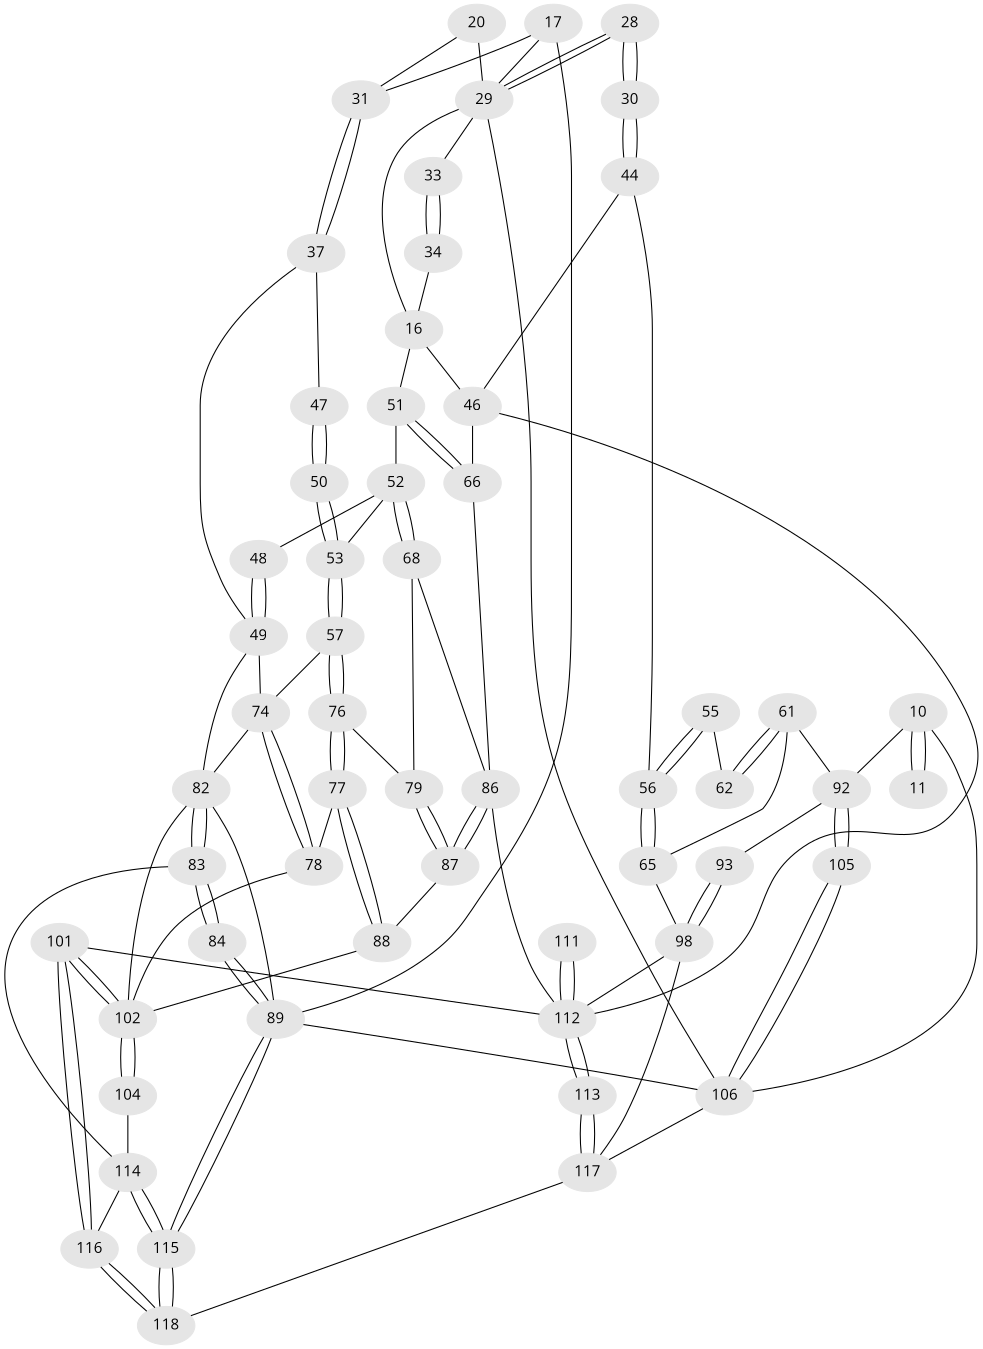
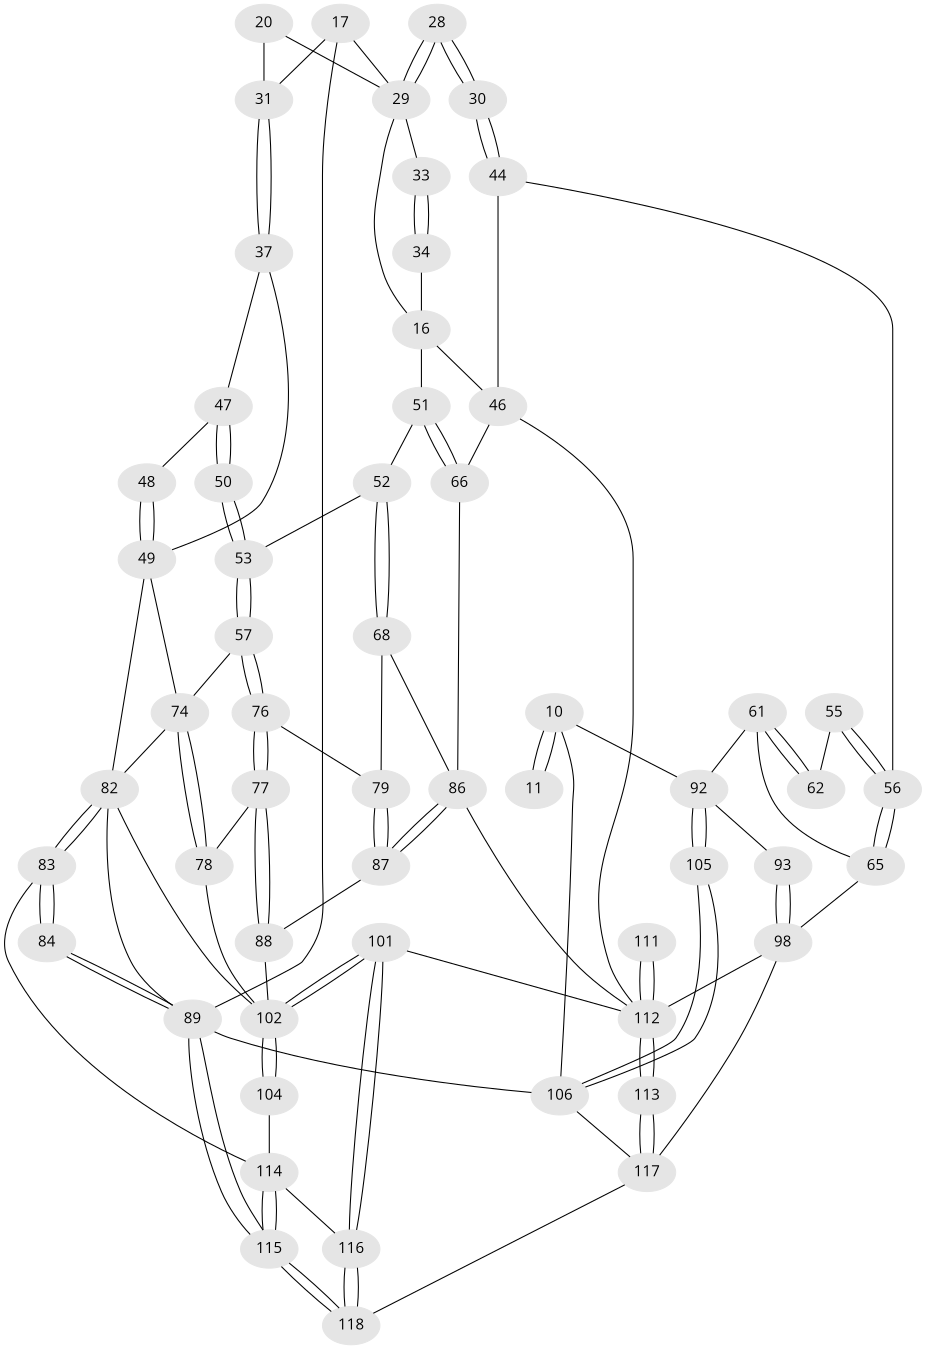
(327, 521) -> (185, 445)
(532, 617) -> none
